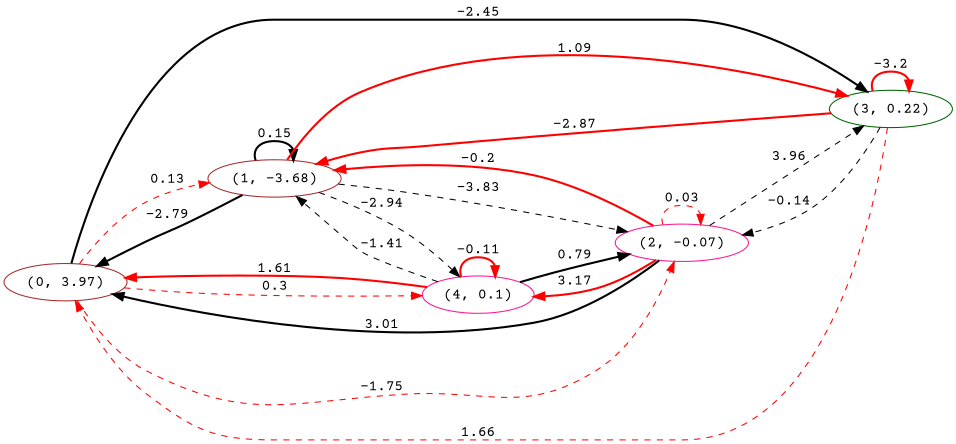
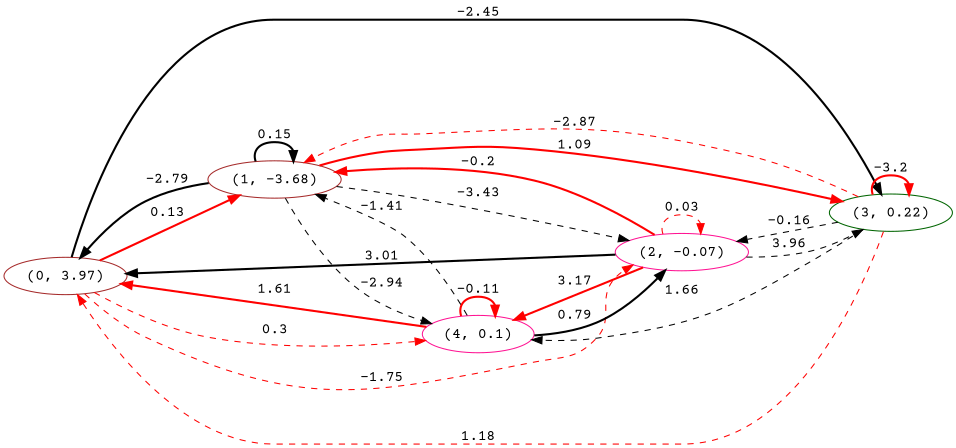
(578, 133) -> (589, 130)
(478, 187) -> (478, 192)
(789, 201) -> (789, 220)
(131, 212) -> (165, 230)
none -> (712, 312)
(478, 432) -> (478, 436)
